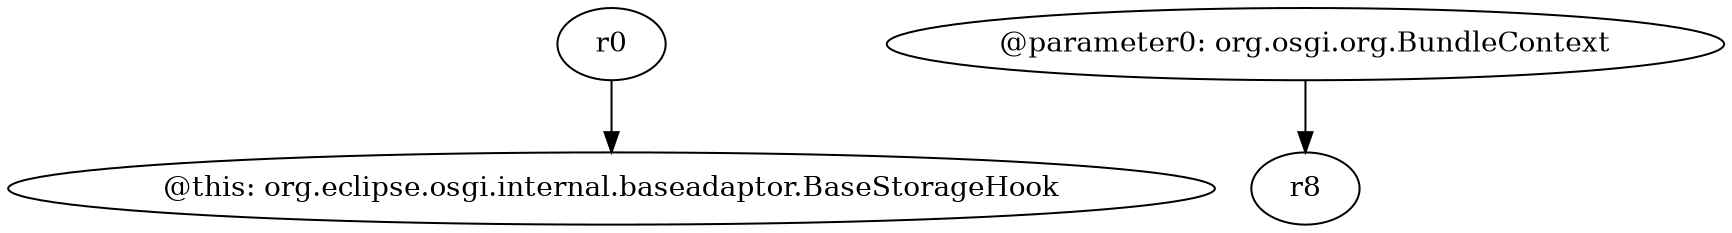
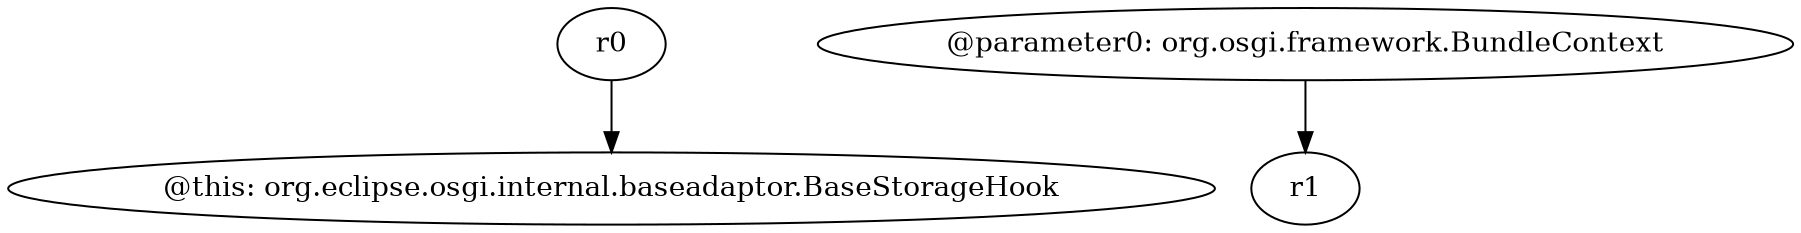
(1305, 44) -> (1305, 44)
(1305, 189) -> (1305, 189)
